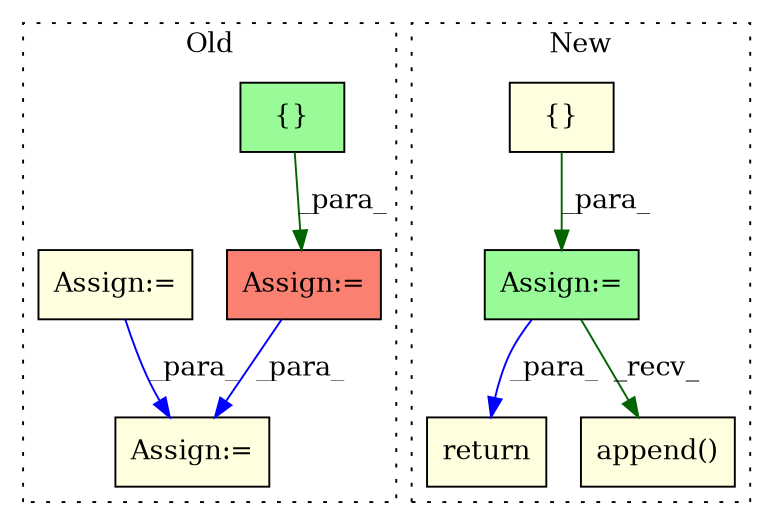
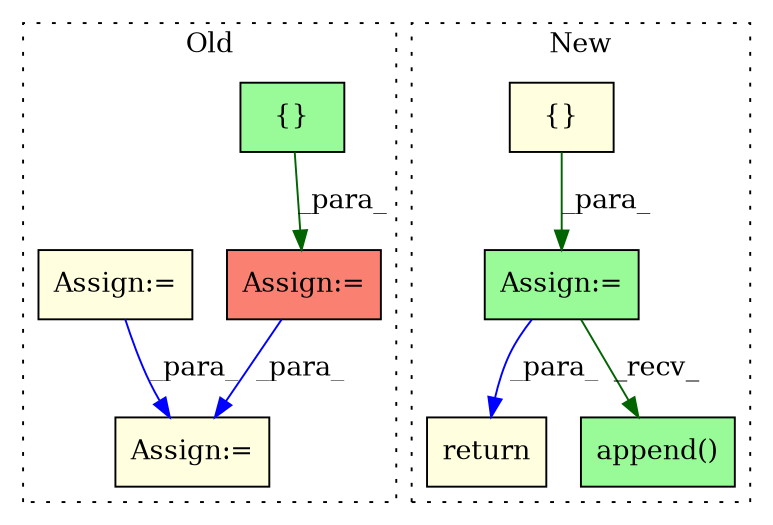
(658, 452) -> (658, 452)
